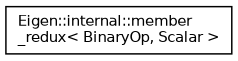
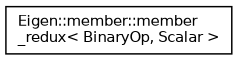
(119, 30) -> (119, 30)
